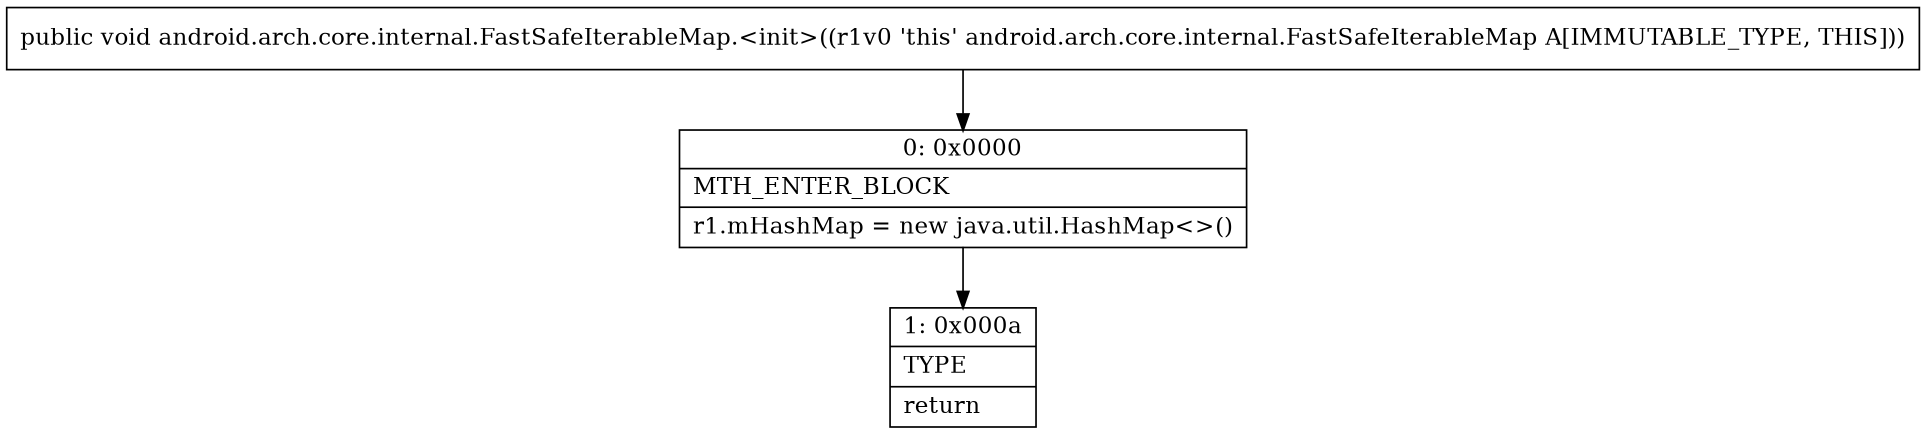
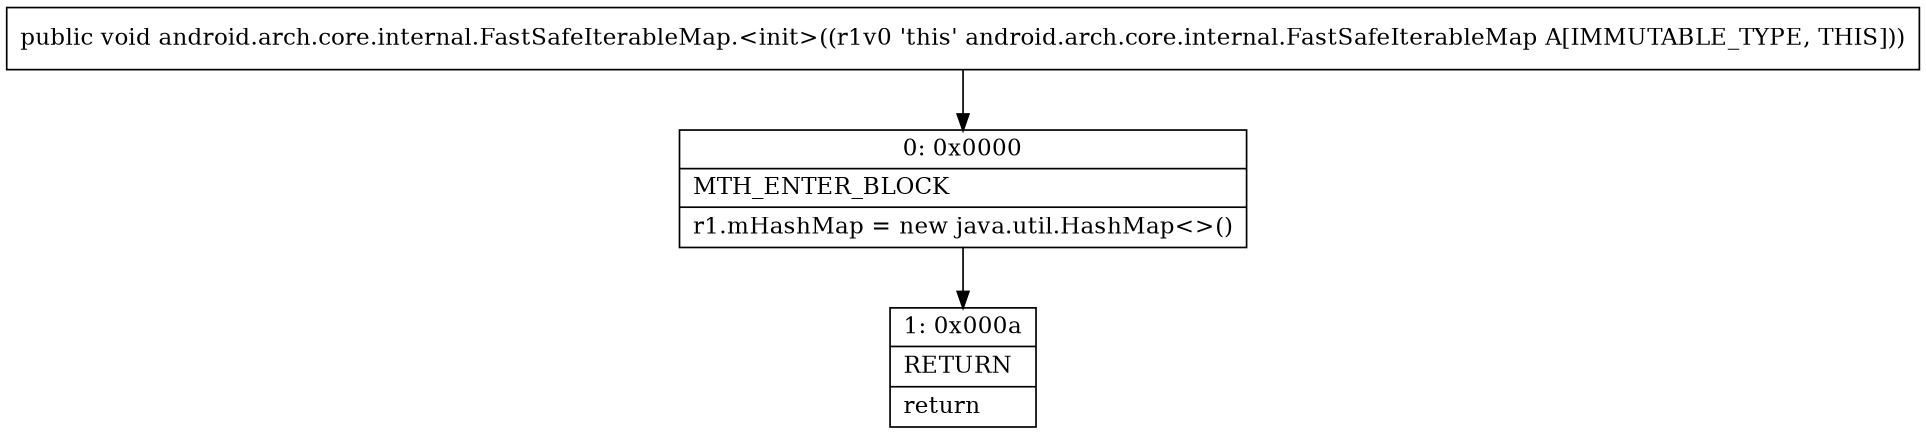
(936, 366) -> (958, 366)
